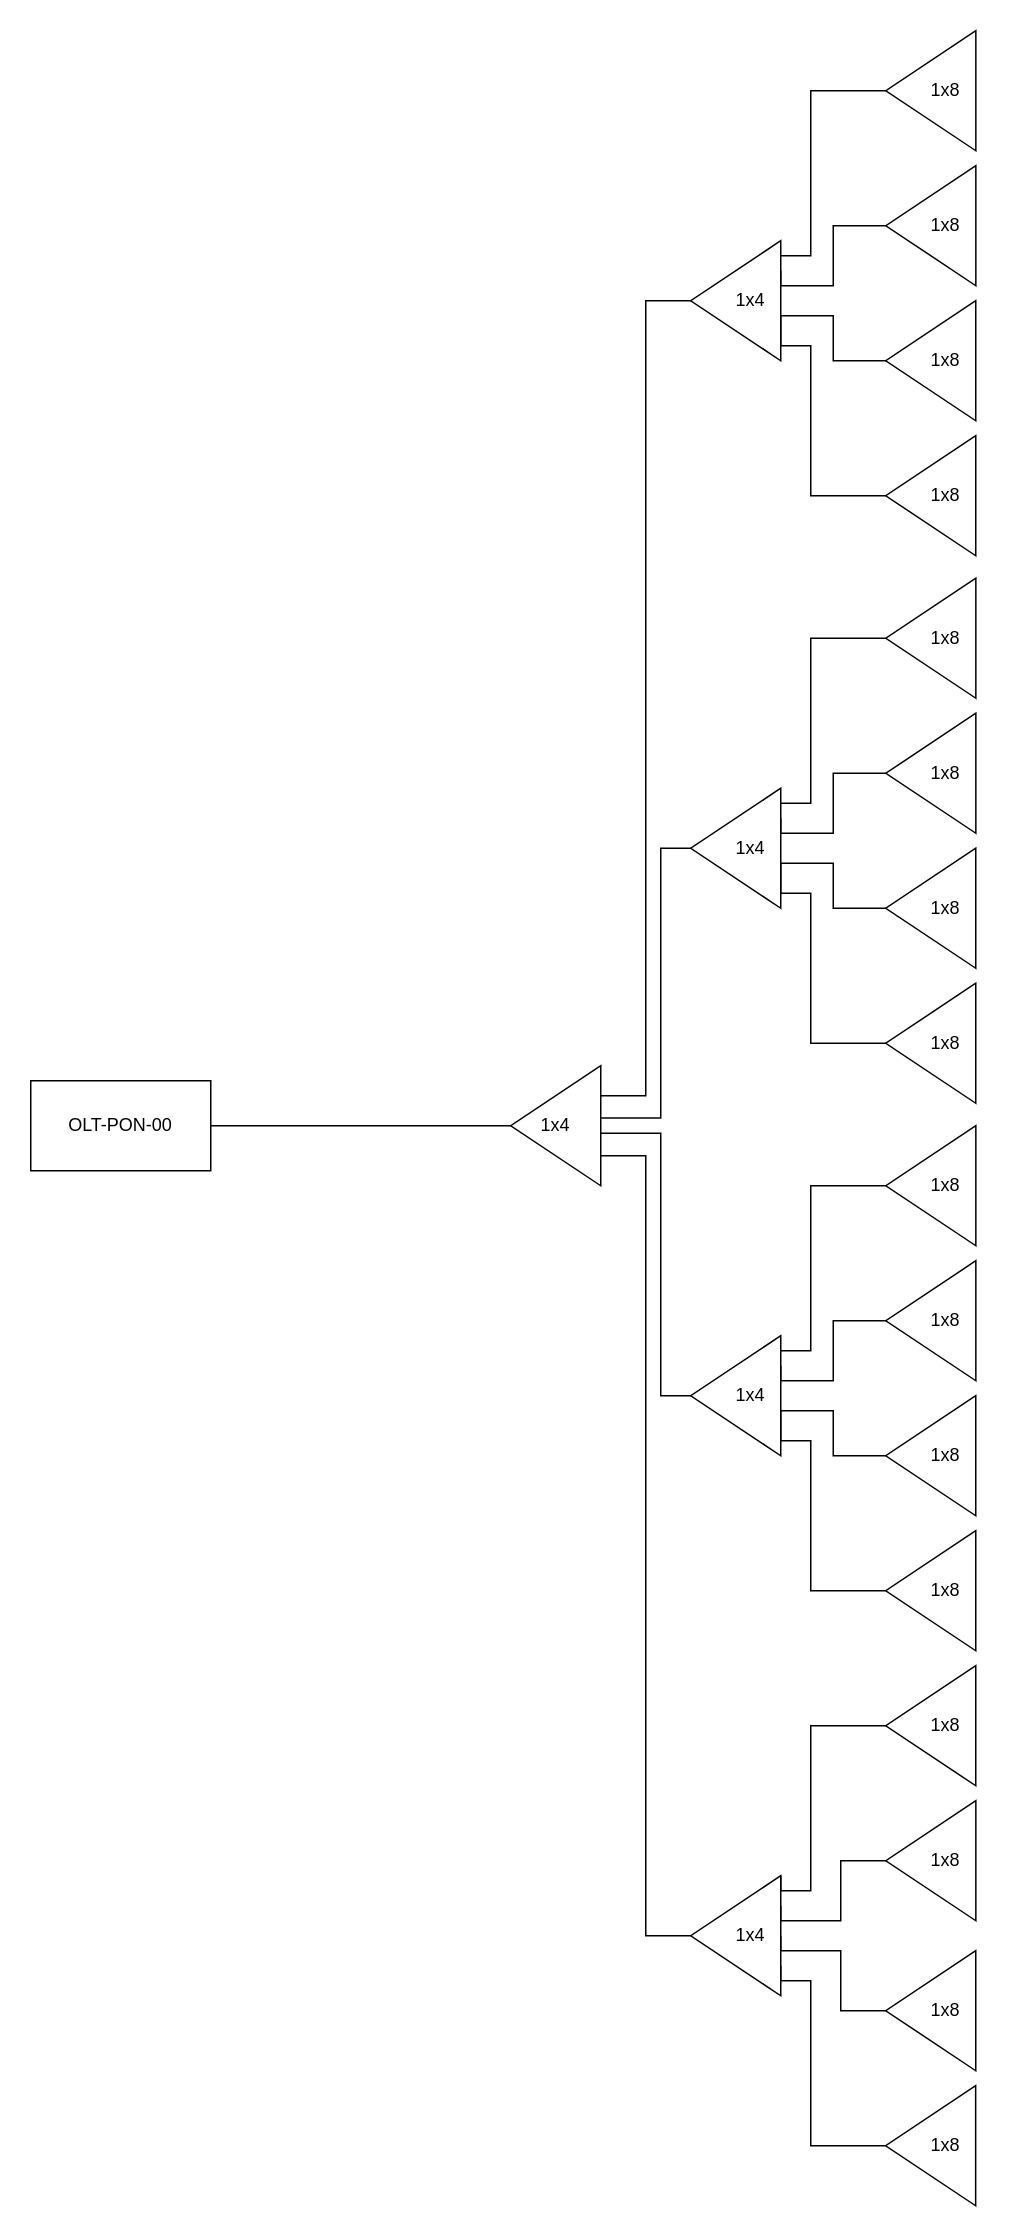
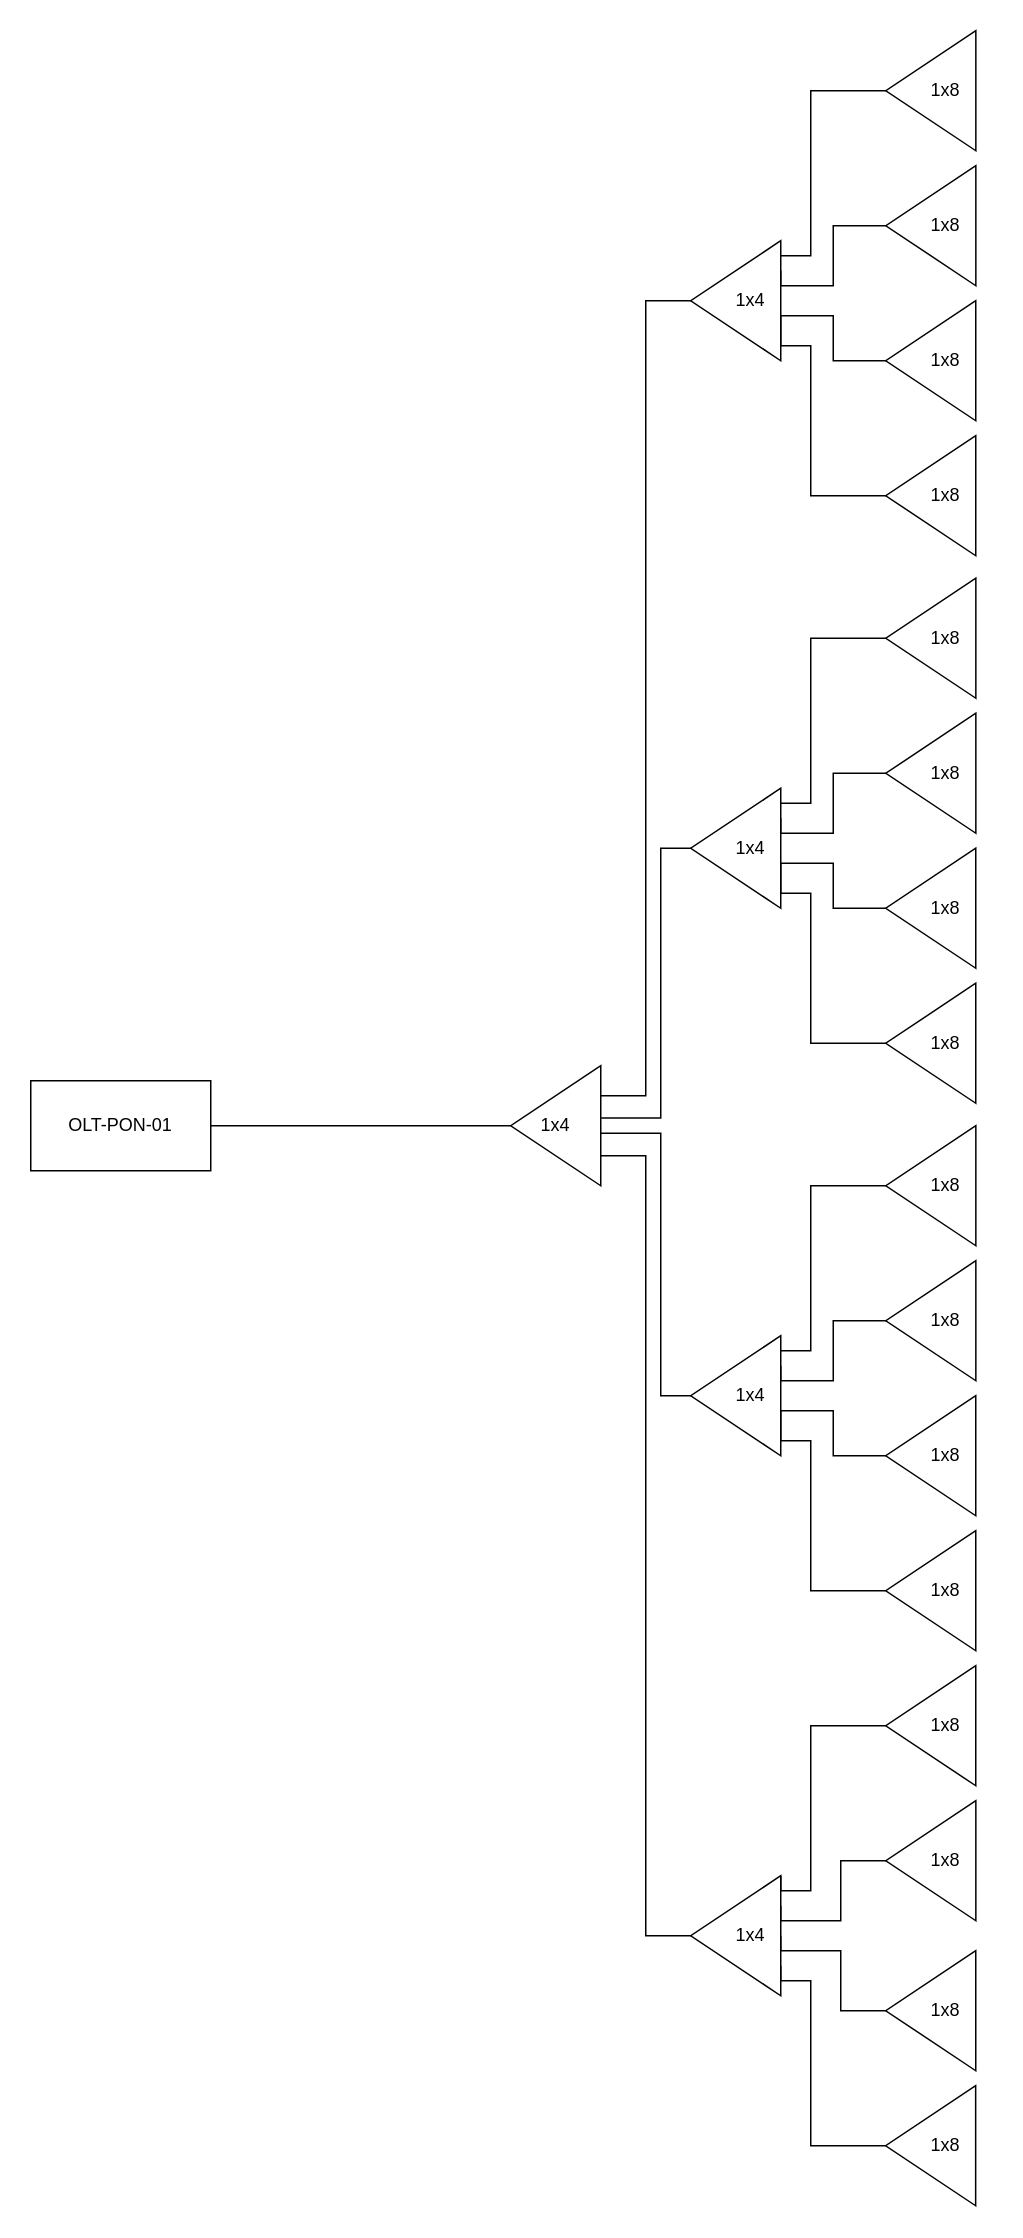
(121, 1126) -> (121, 1126)
